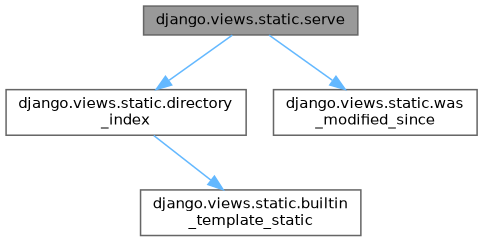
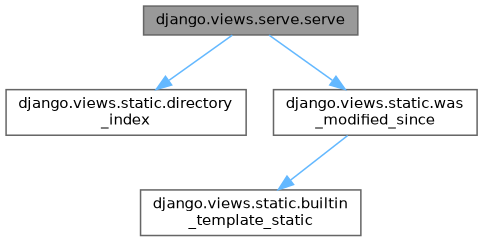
(251, 21) -> (251, 21)
(182, 158) -> (319, 158)
